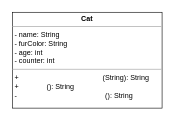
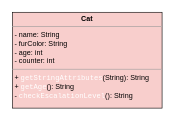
(87, 60) -> (87, 60)
